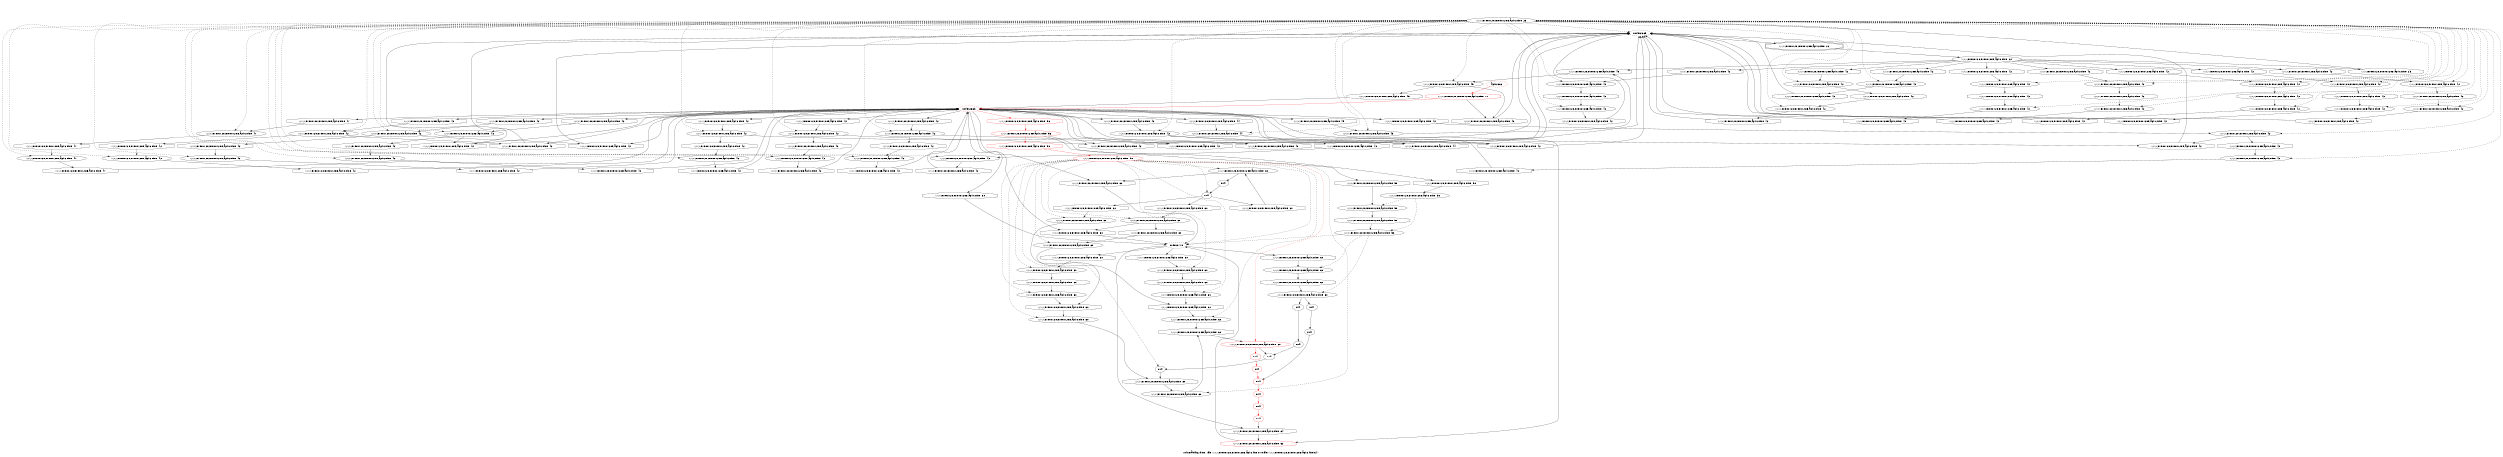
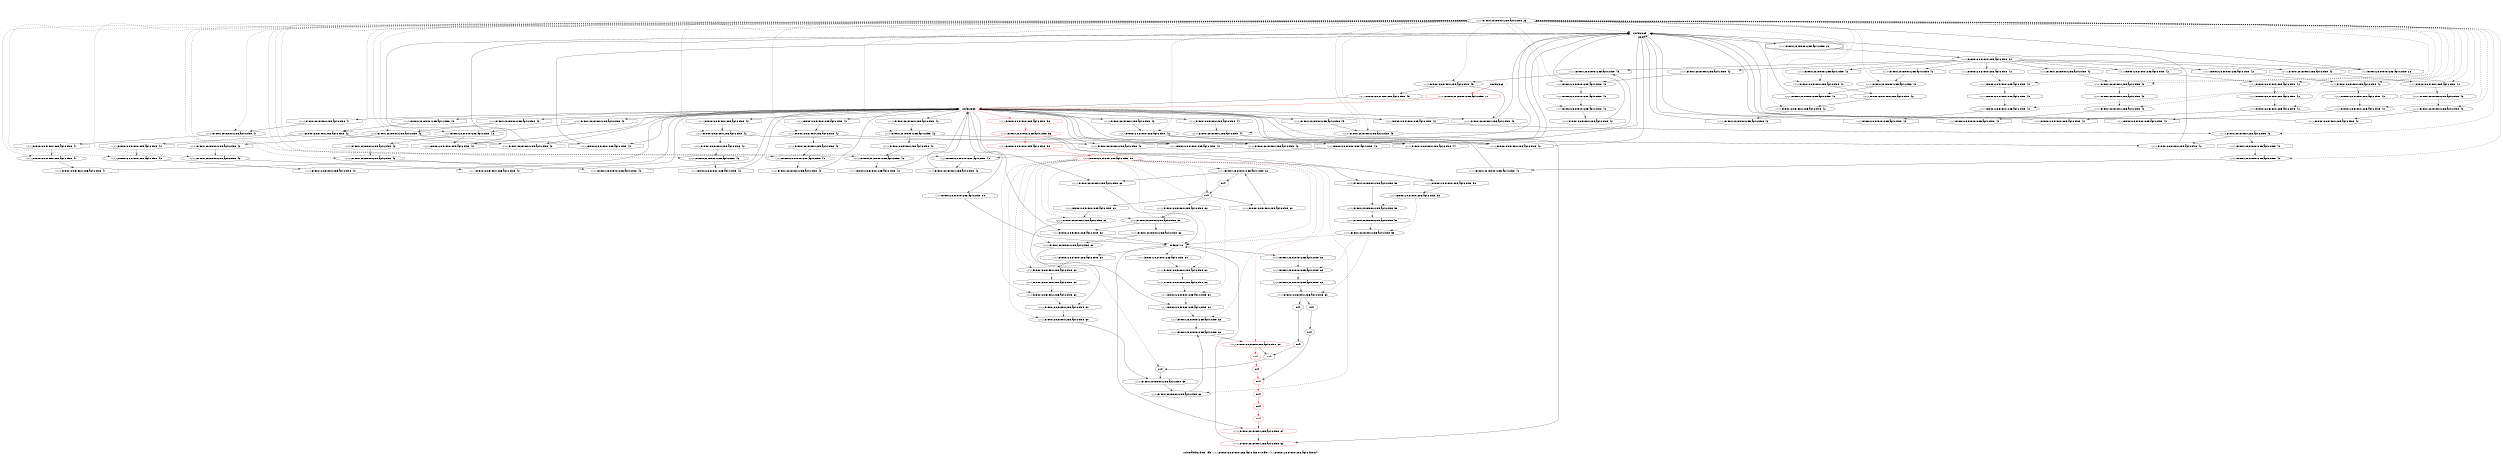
(1497, 84) -> (1497, 84)
(1476, 108) -> (1221, 111)
(1258, 431) -> (1258, 431)
